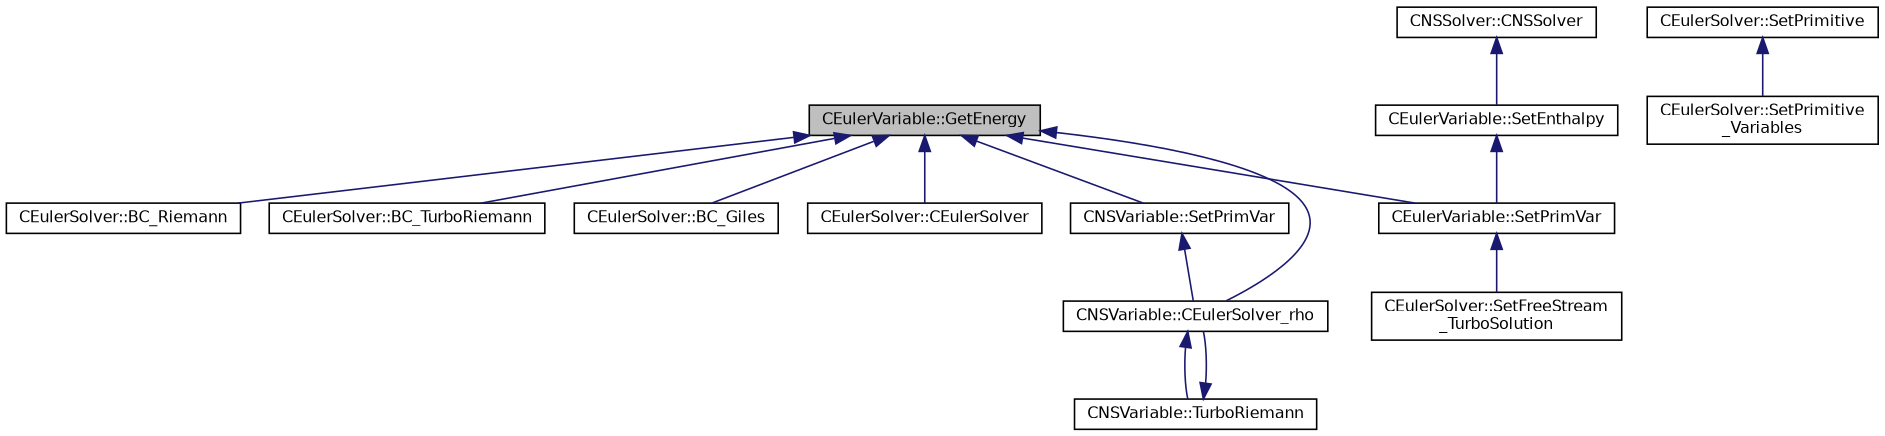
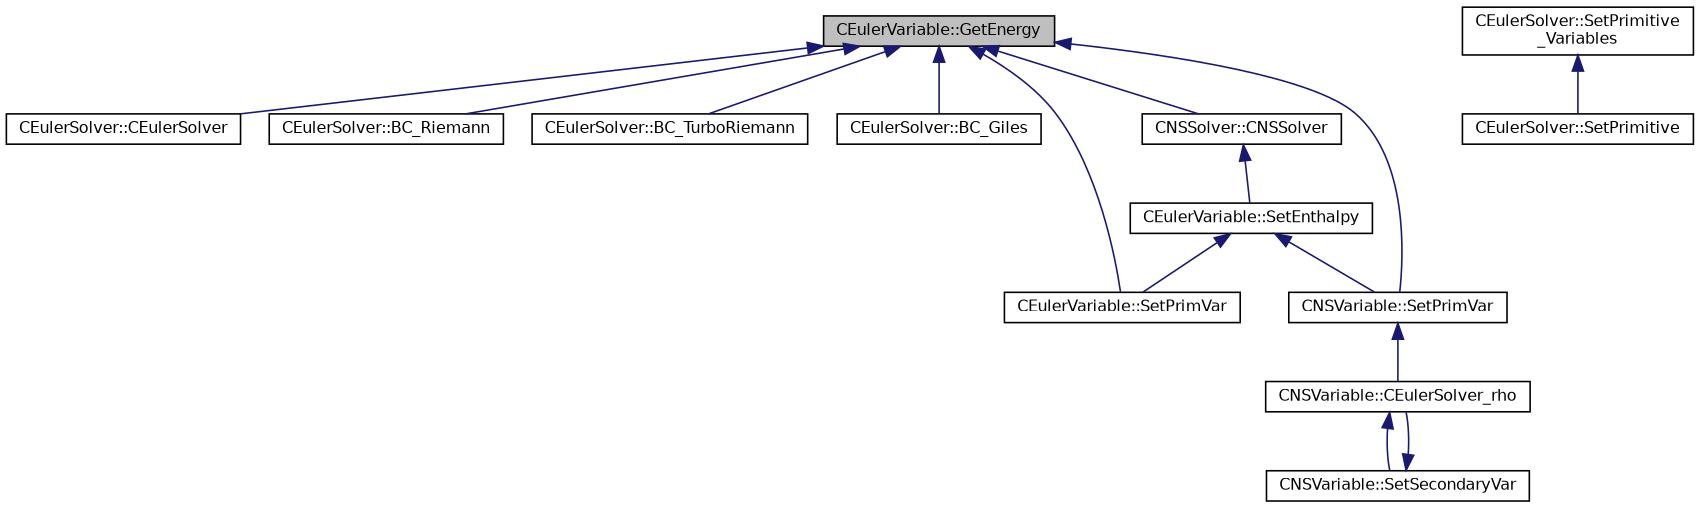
(1763, 75) -> (1578, 92)
(1214, 160) -> (1098, 83)
none -> (1332, 267)
(1497, 316) -> none
(1196, 414) -> (1398, 486)
